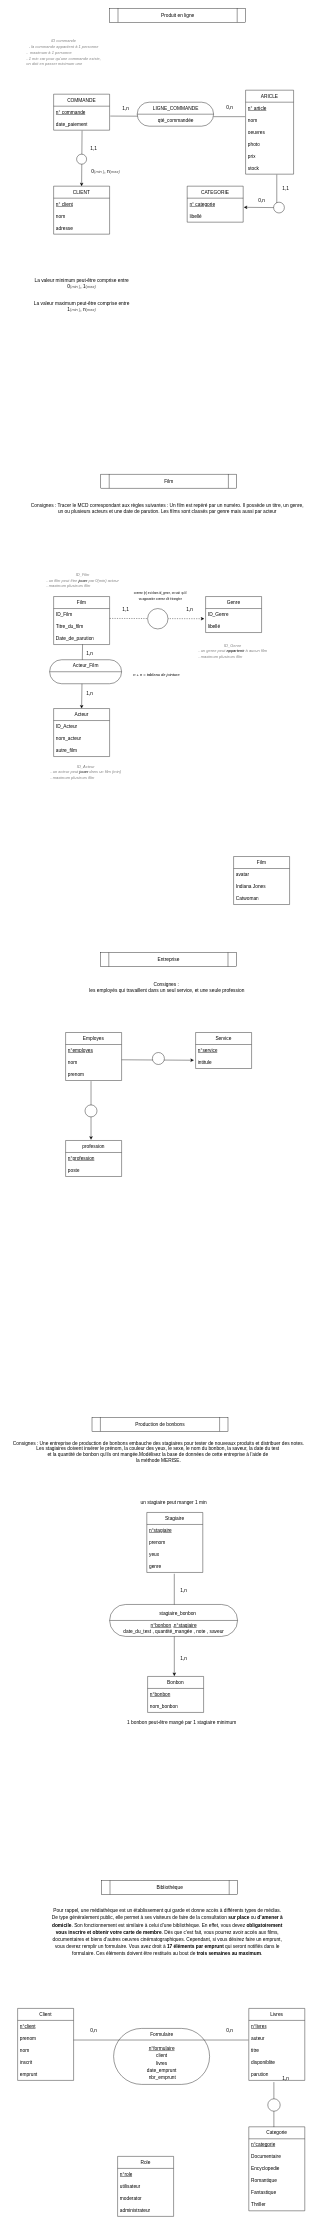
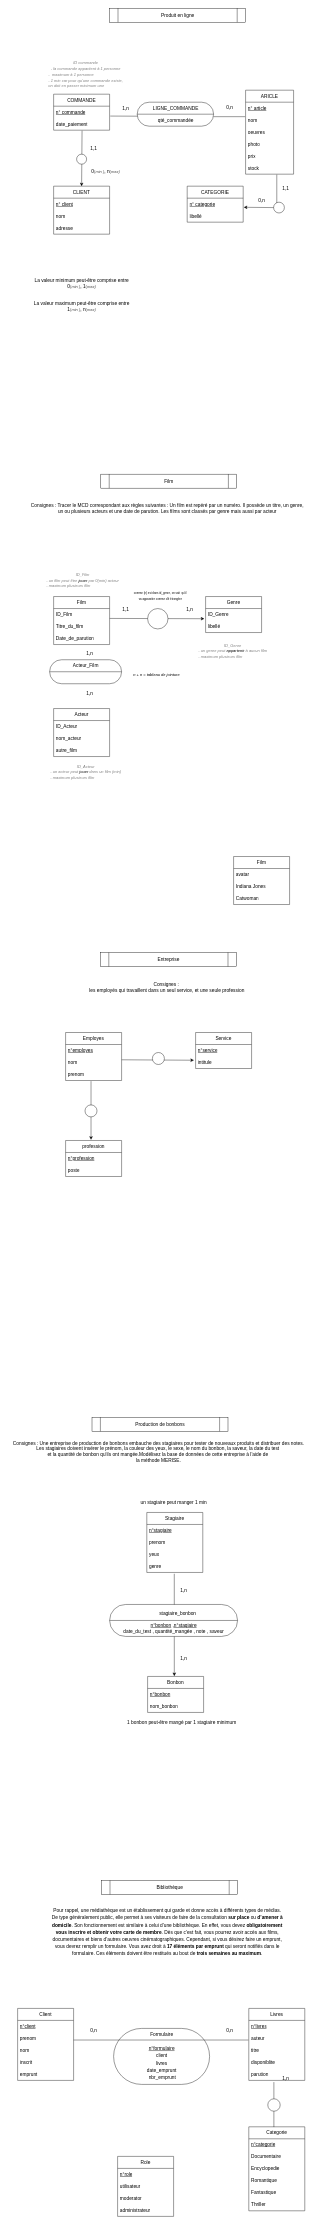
(63, 52) -> (85, 74)
(129, 619) -> (129, 619)
(81, 704) -> none
